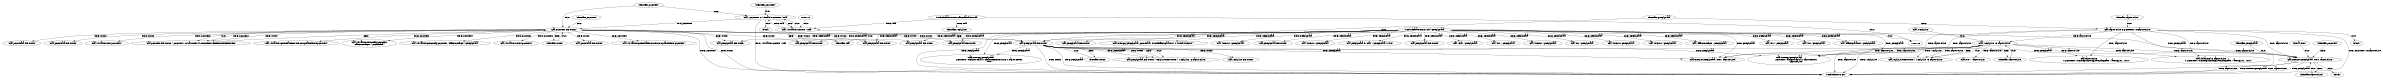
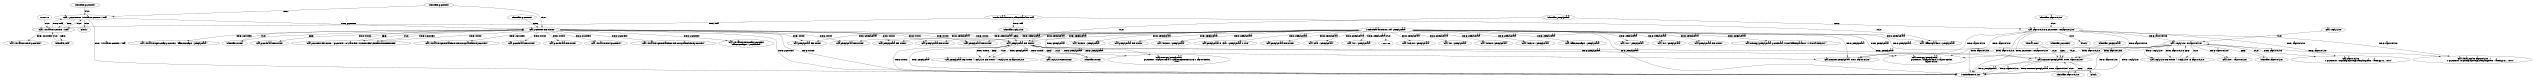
(1449, 20) -> (1486, 22)
(537, 35) -> (36, 35)
